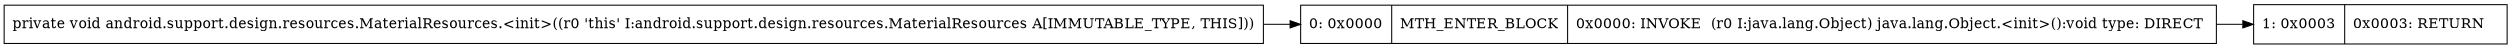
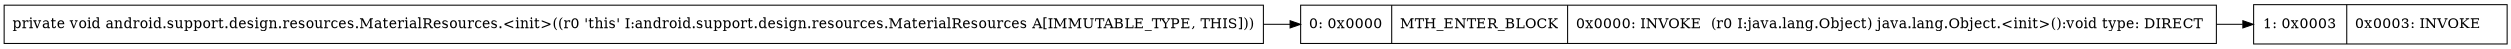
(2426, 24) -> (2425, 24)
